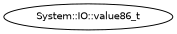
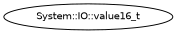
(88, 17) -> (88, 17)
